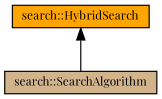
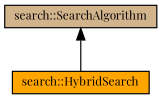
(81, 56) -> (81, 56)
